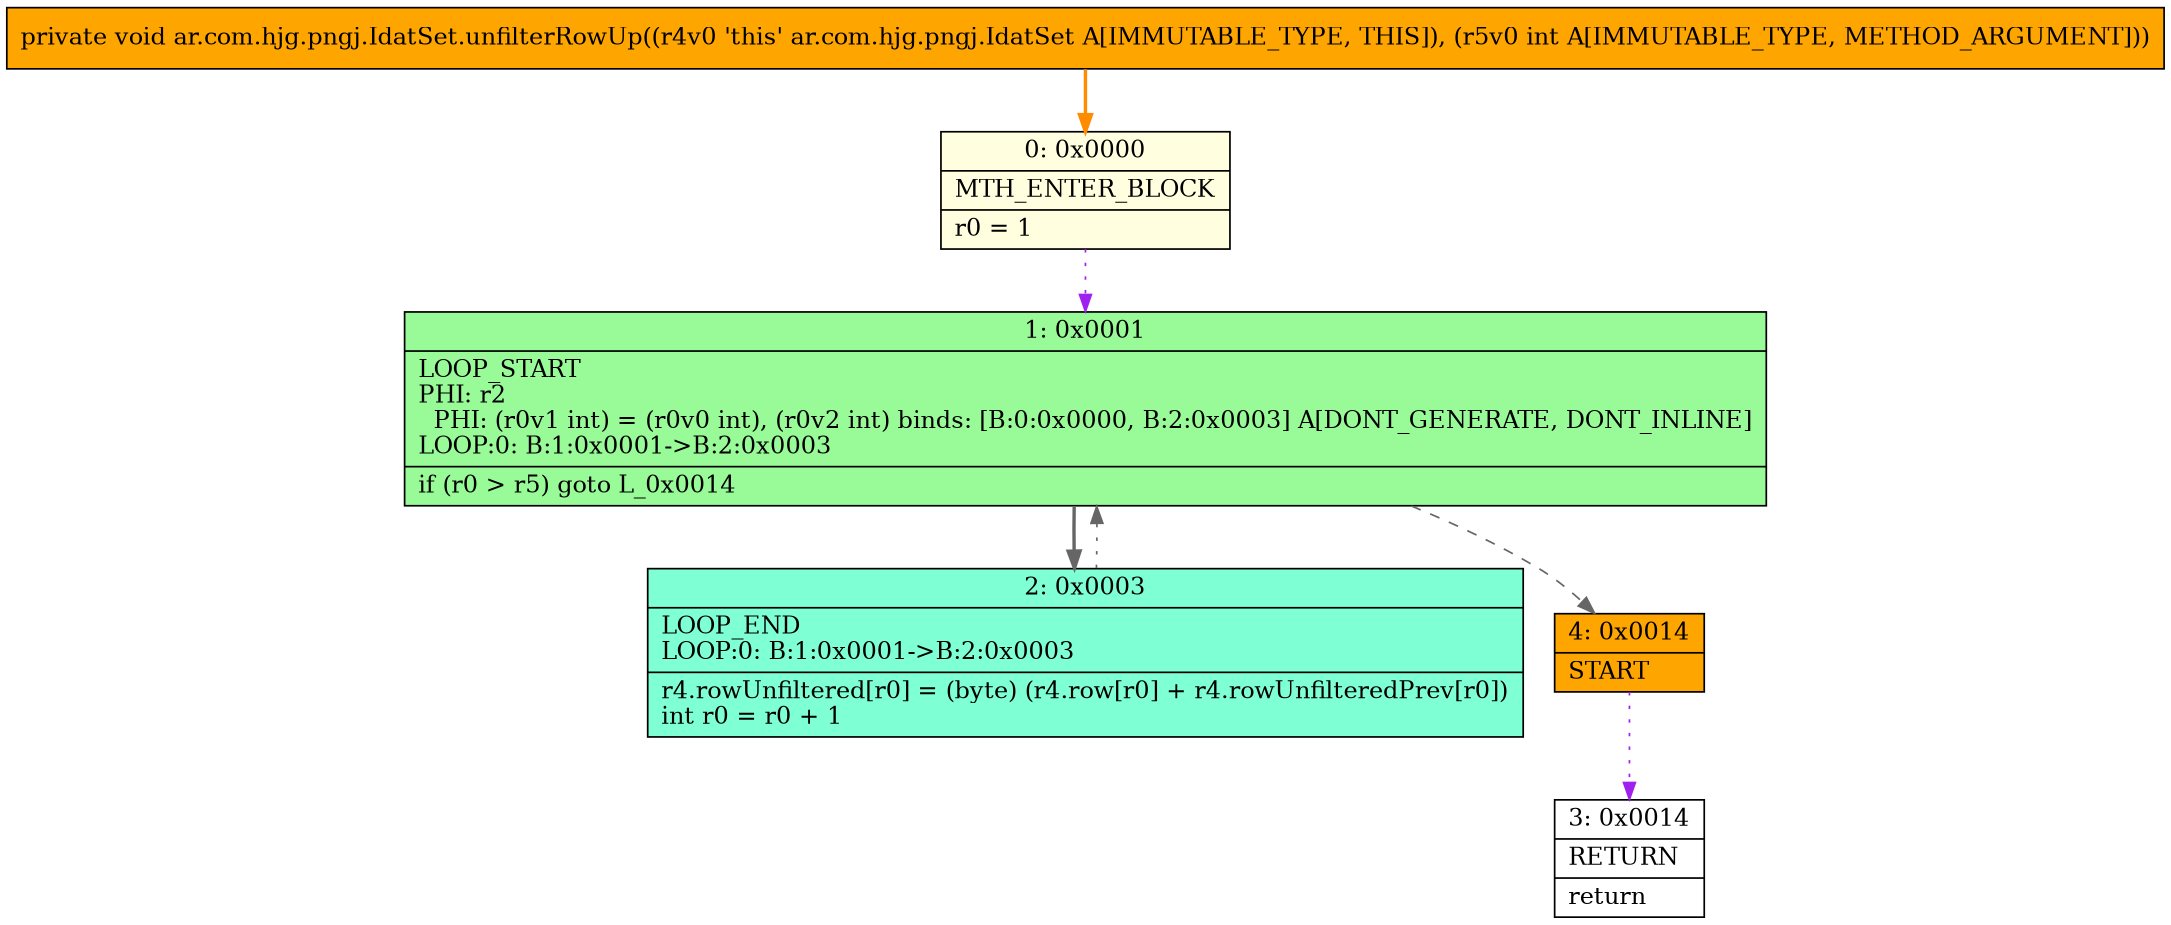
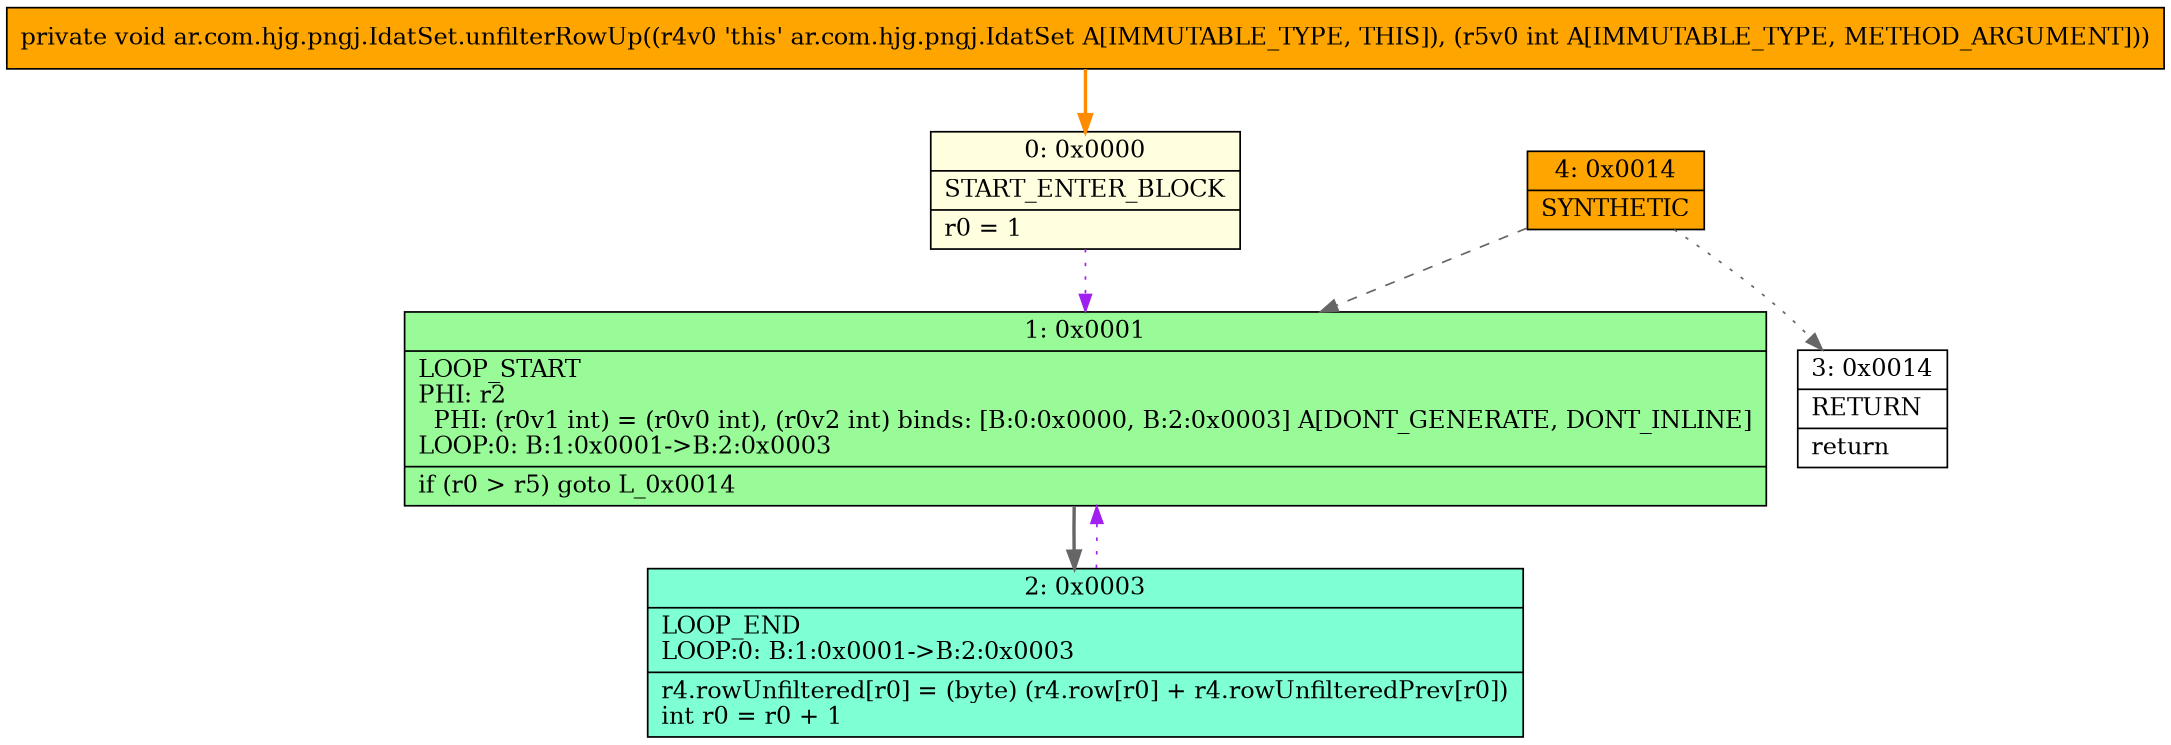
(1085, 190) -> (1085, 190)
(1097, 546) -> (1097, 546)
(1500, 547) -> (1432, 267)
(1609, 672) -> (1616, 209)
(1629, 737) -> (1745, 280)
